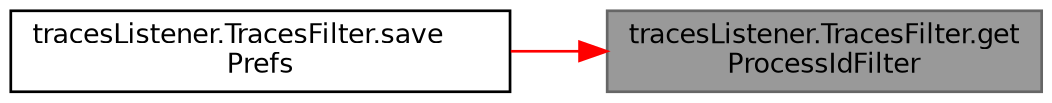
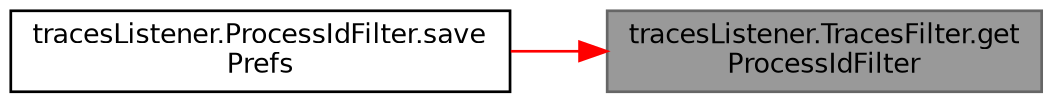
(260, 51) -> (260, 51)
